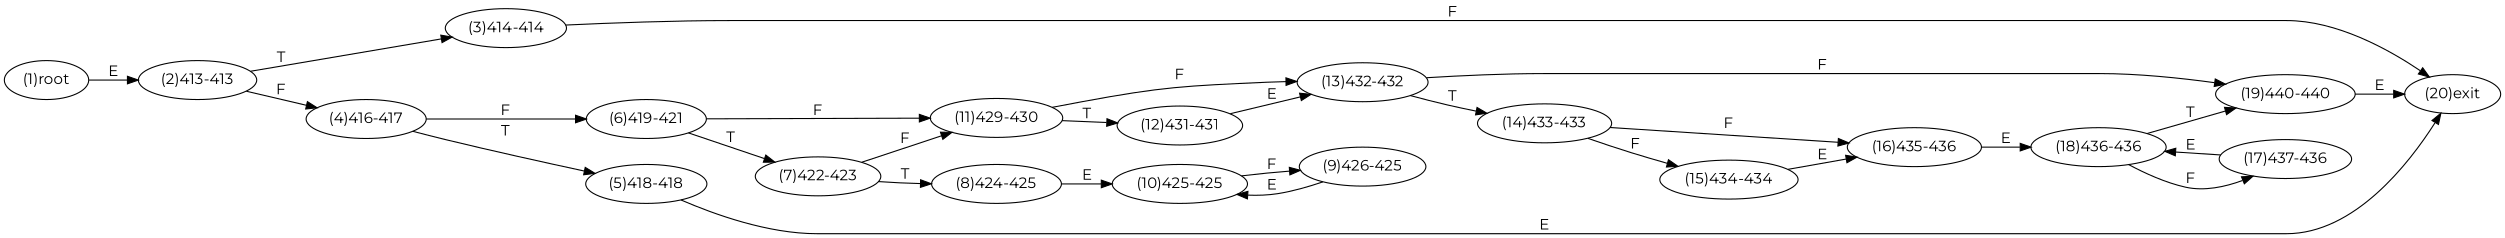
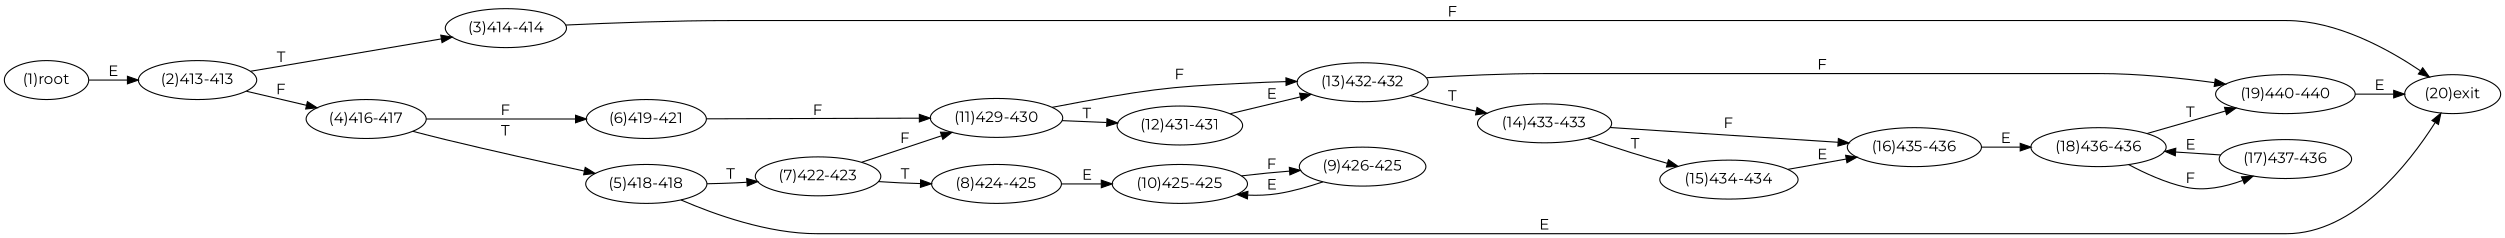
(1636, 144) -> (1636, 144)
(726, 146) -> (727, 183)
